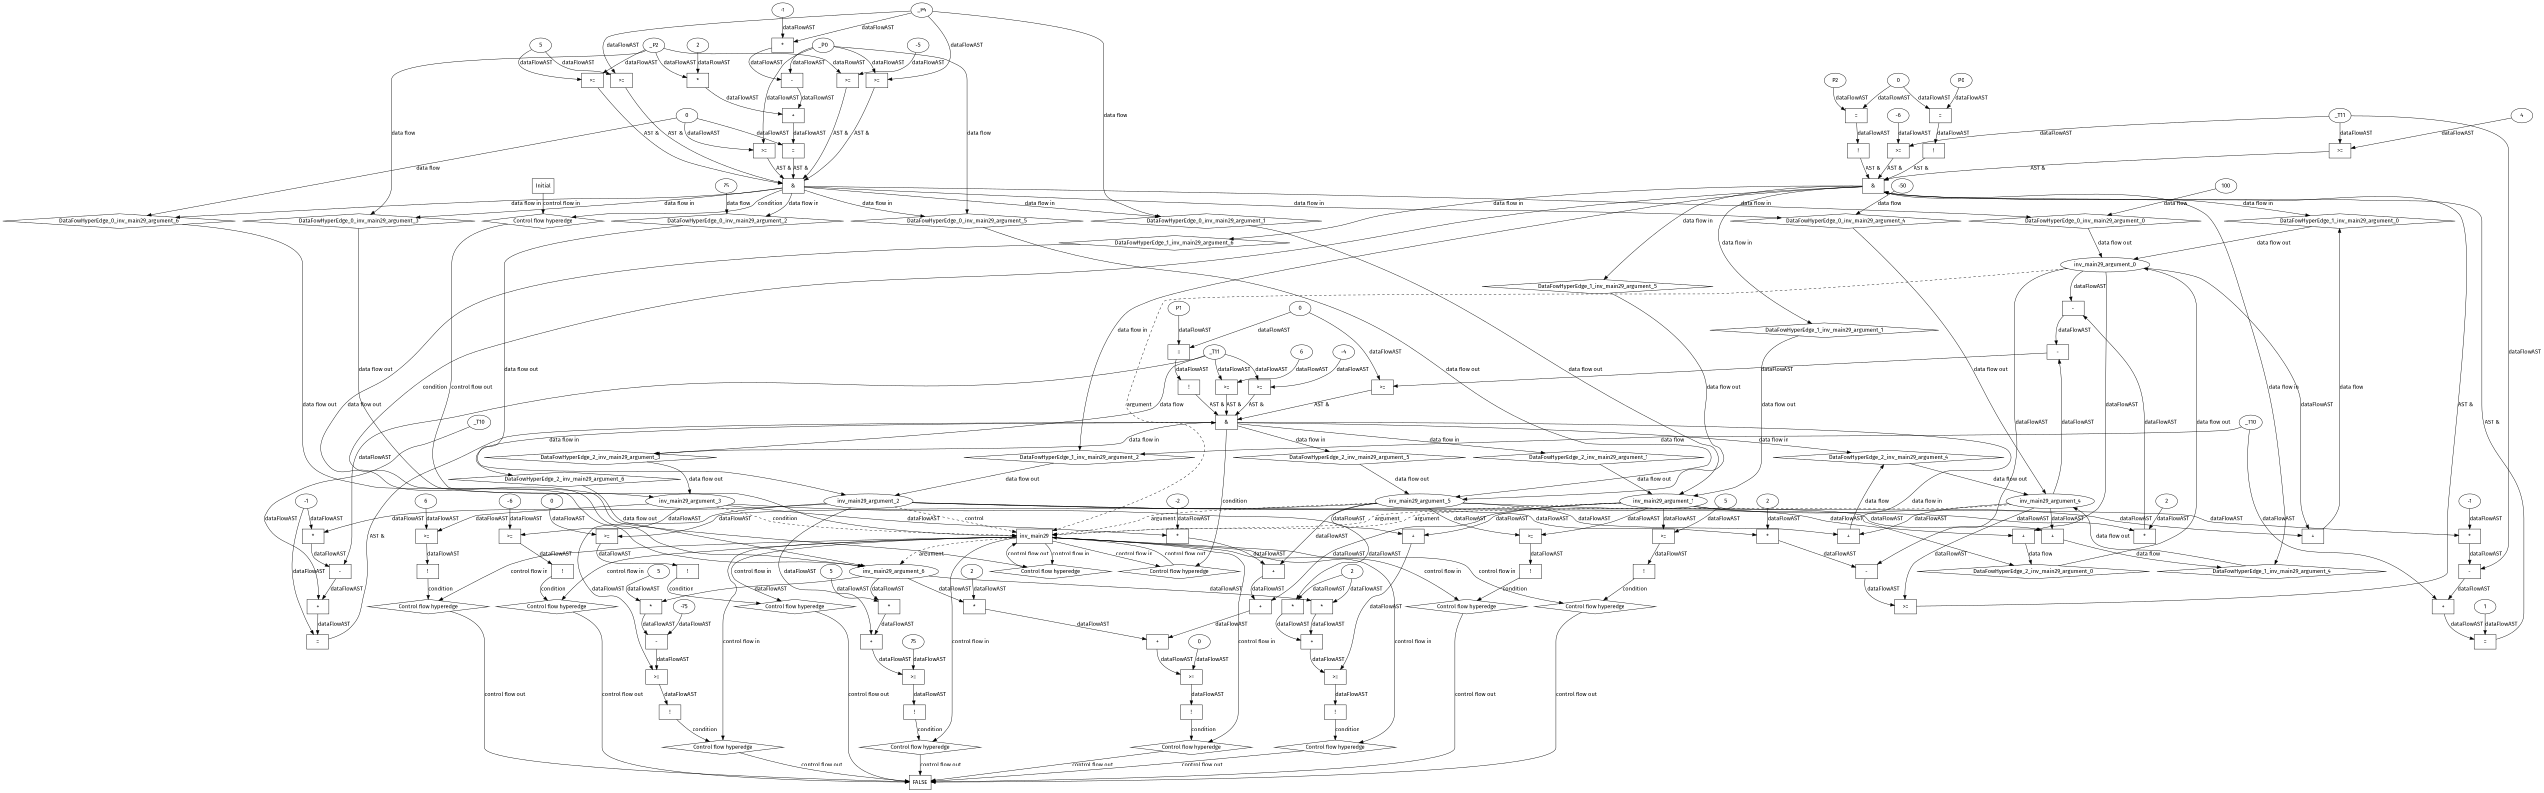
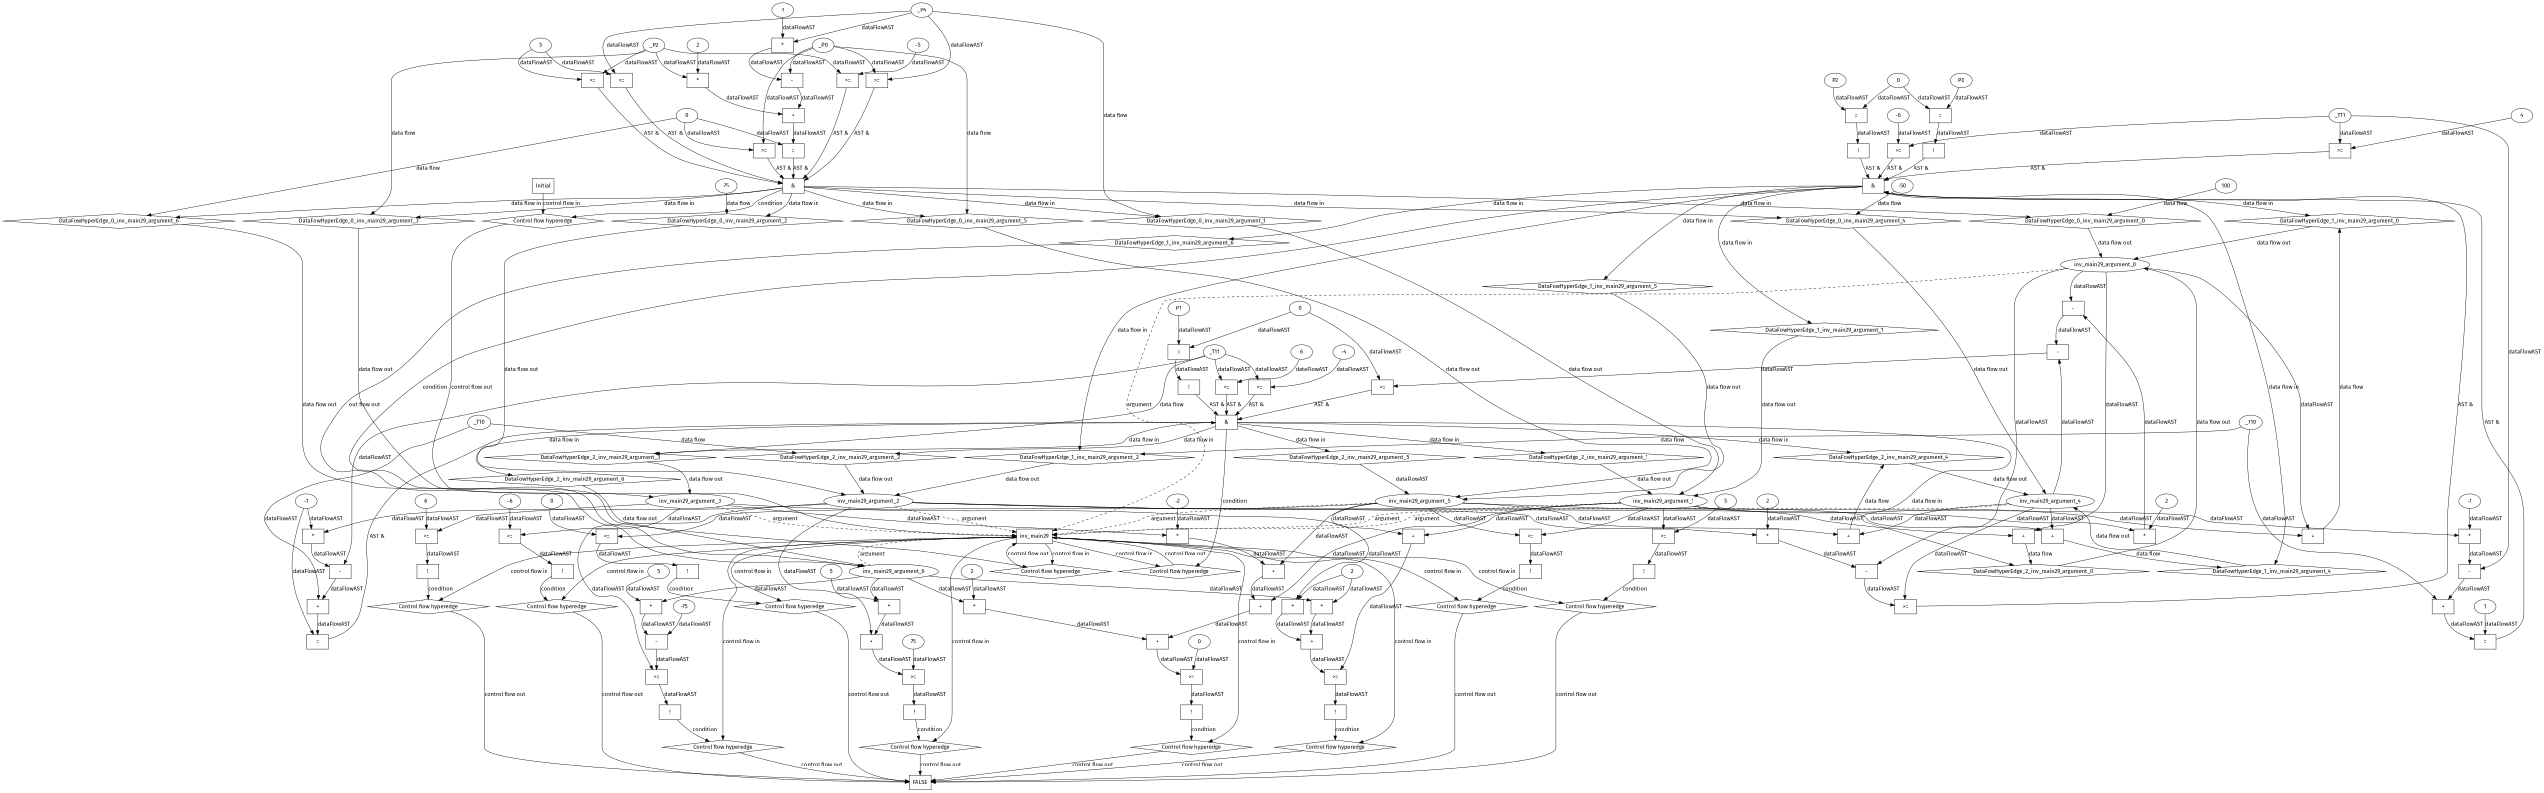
(365, 405) -> (365, 405)
none -> (840, 458)
(1412, 479) -> (1412, 479)
(785, 519) -> (785, 519)
(974, 519) -> (974, 519)
(958, 543) -> (881, 544)
